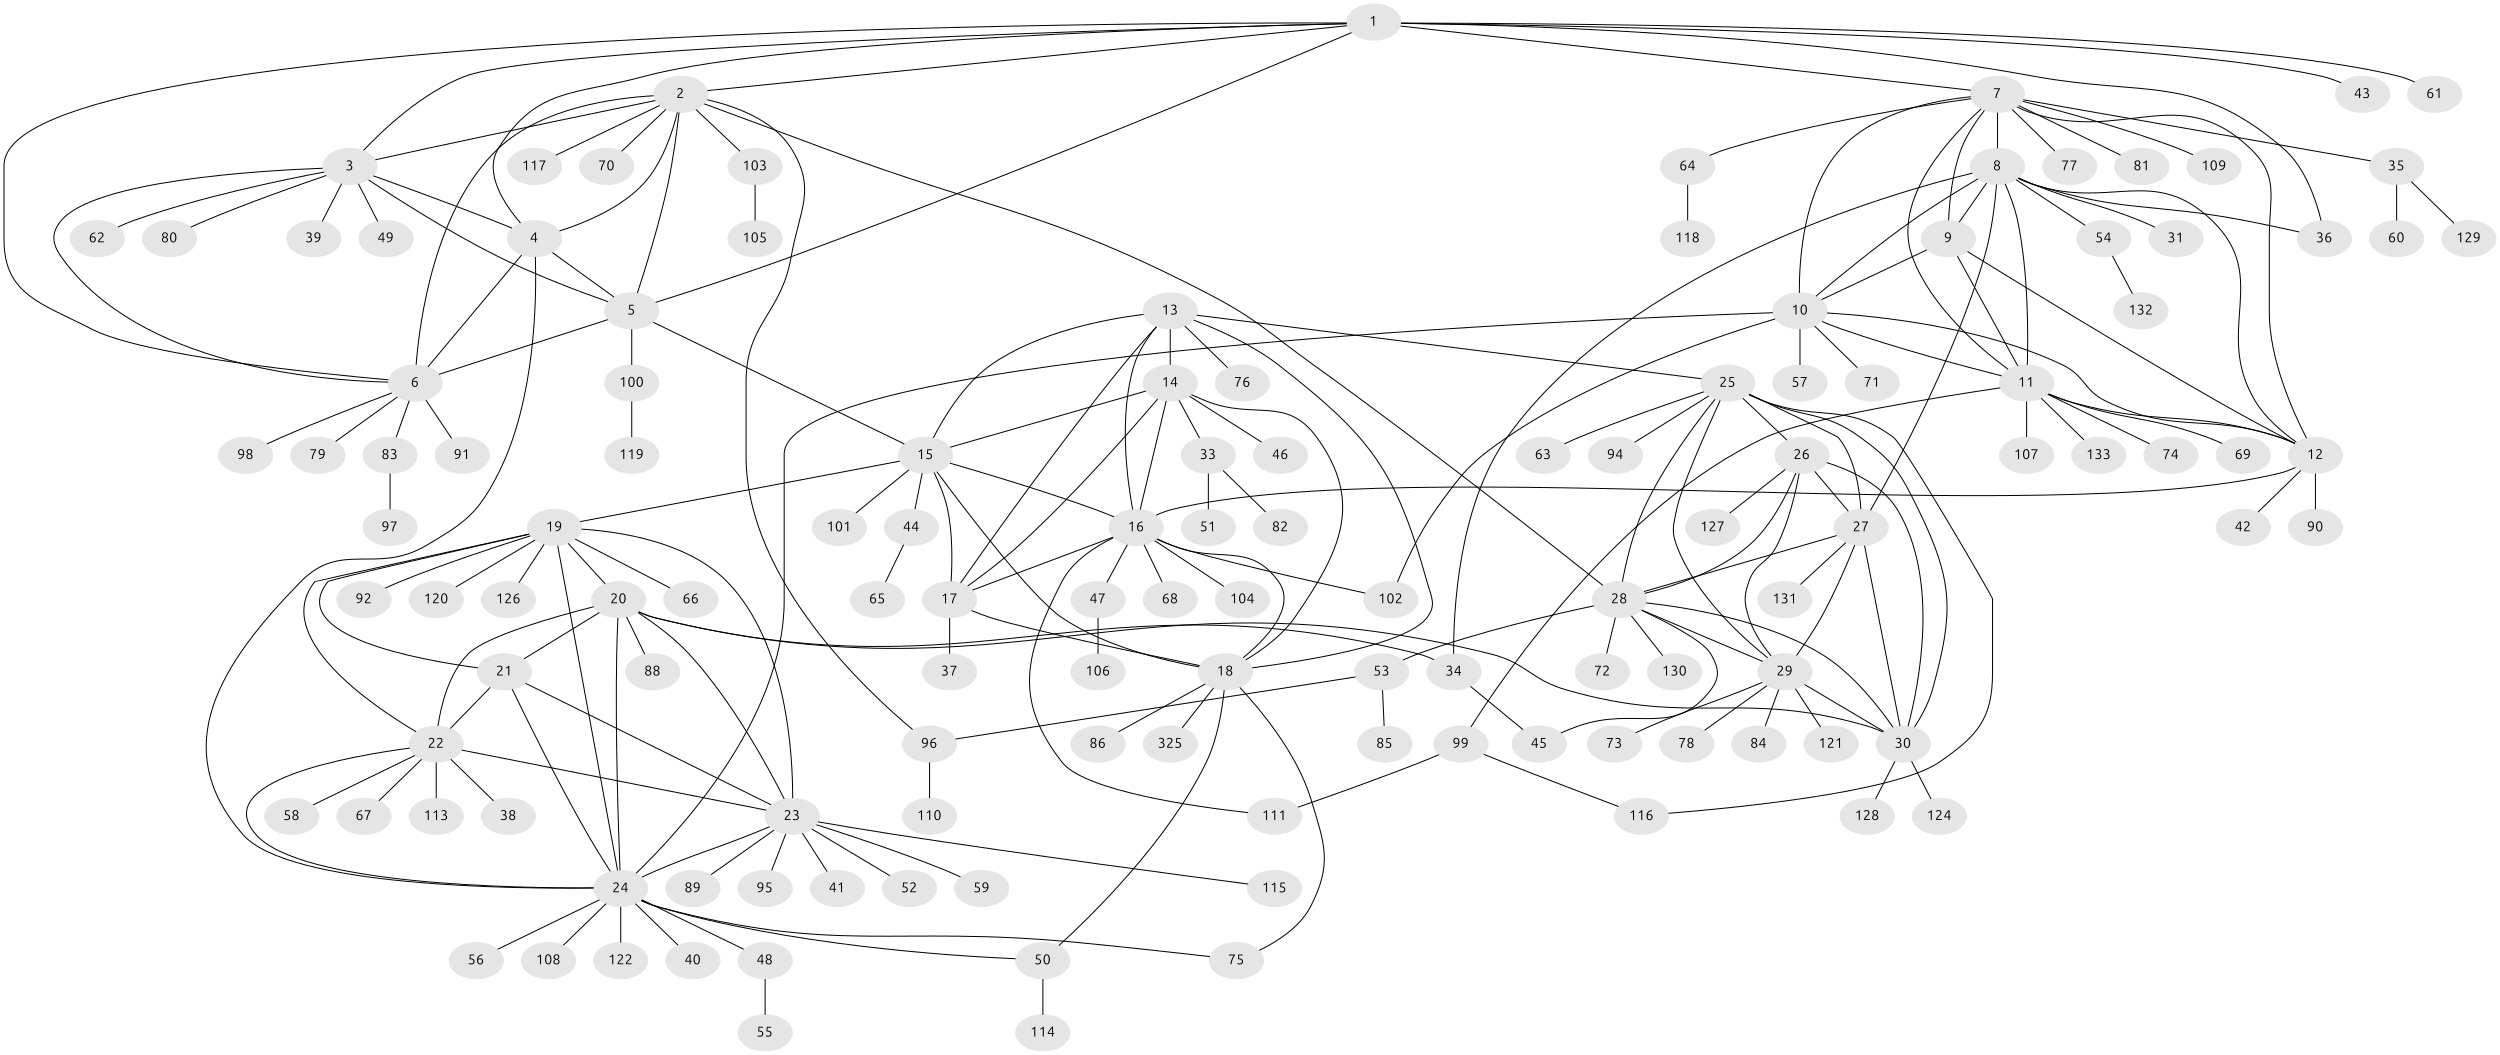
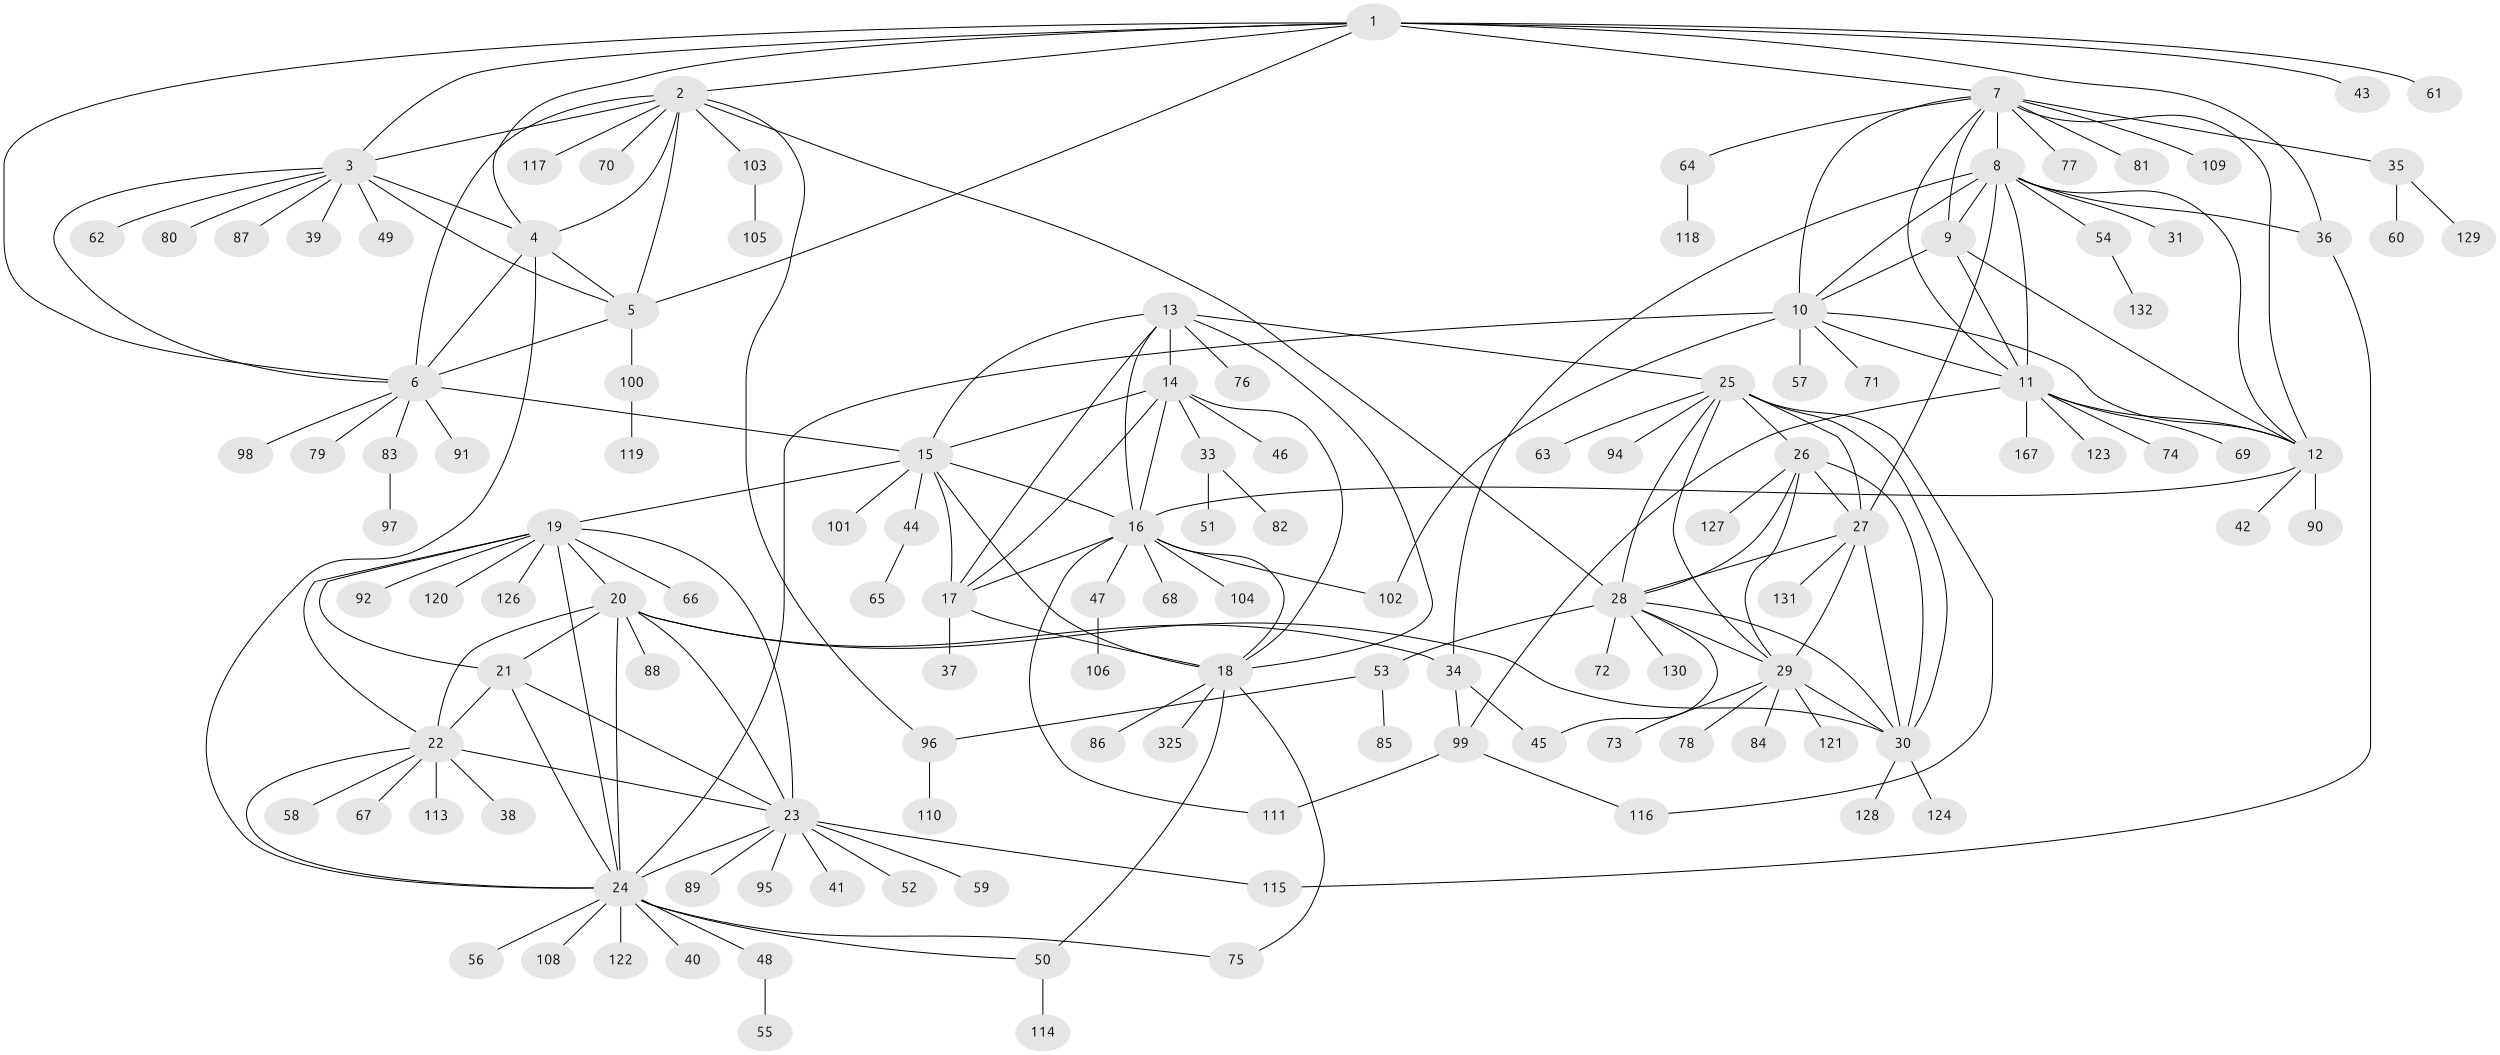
none -> (242, 239)
(779, 383) -> (670, 419)
(2027, 455) -> (2027, 455)
(2099, 455) -> (2099, 455)
none -> (1458, 708)
none -> (2094, 835)
